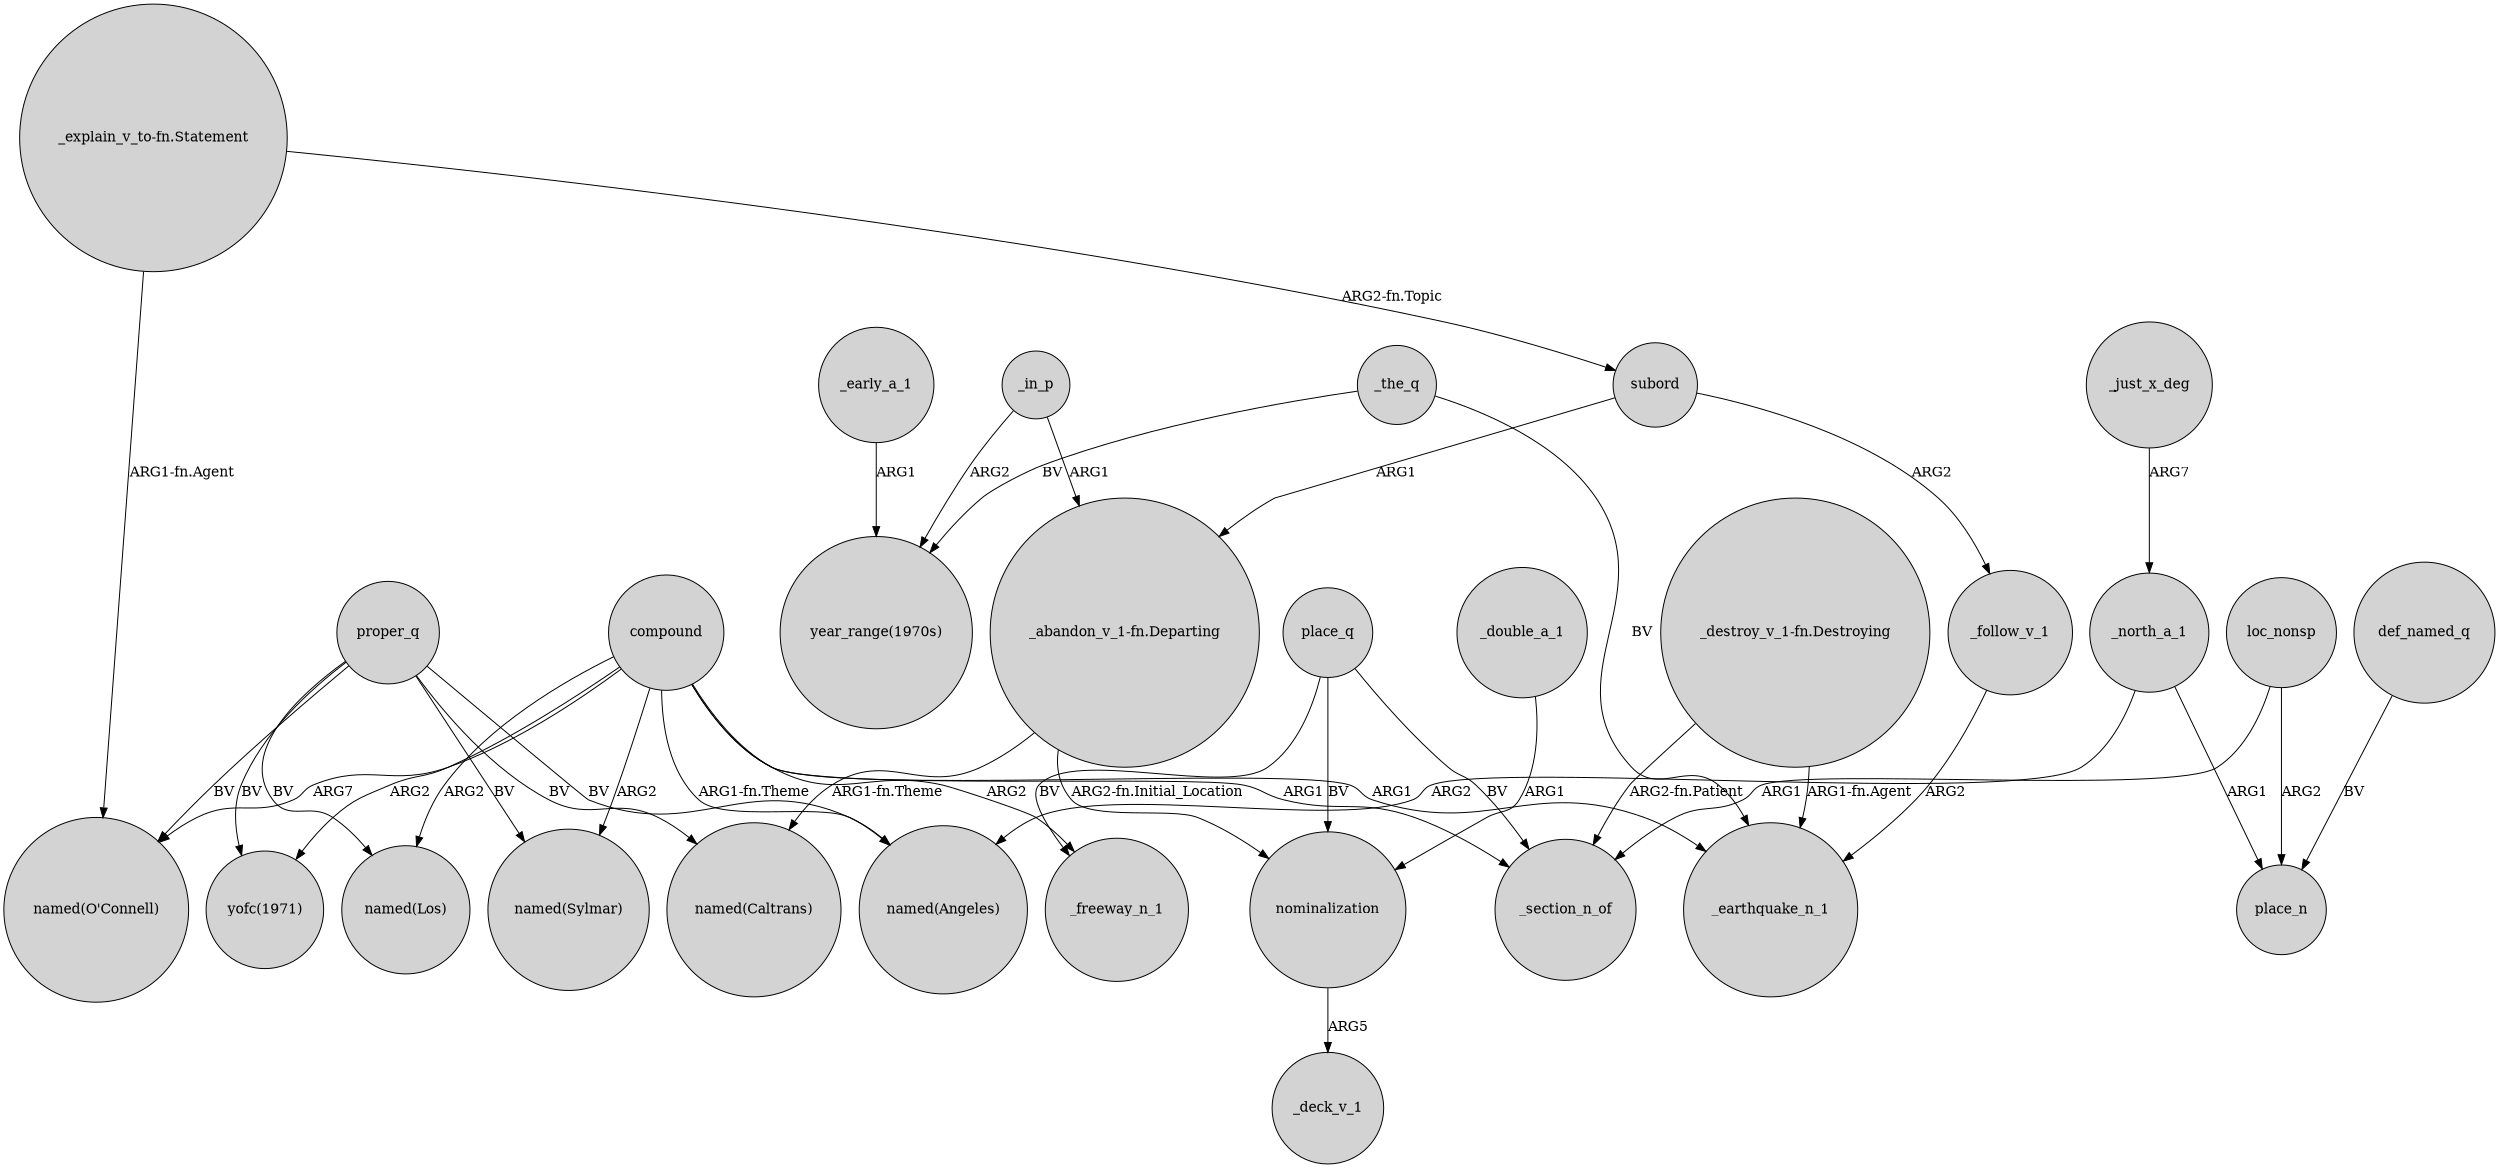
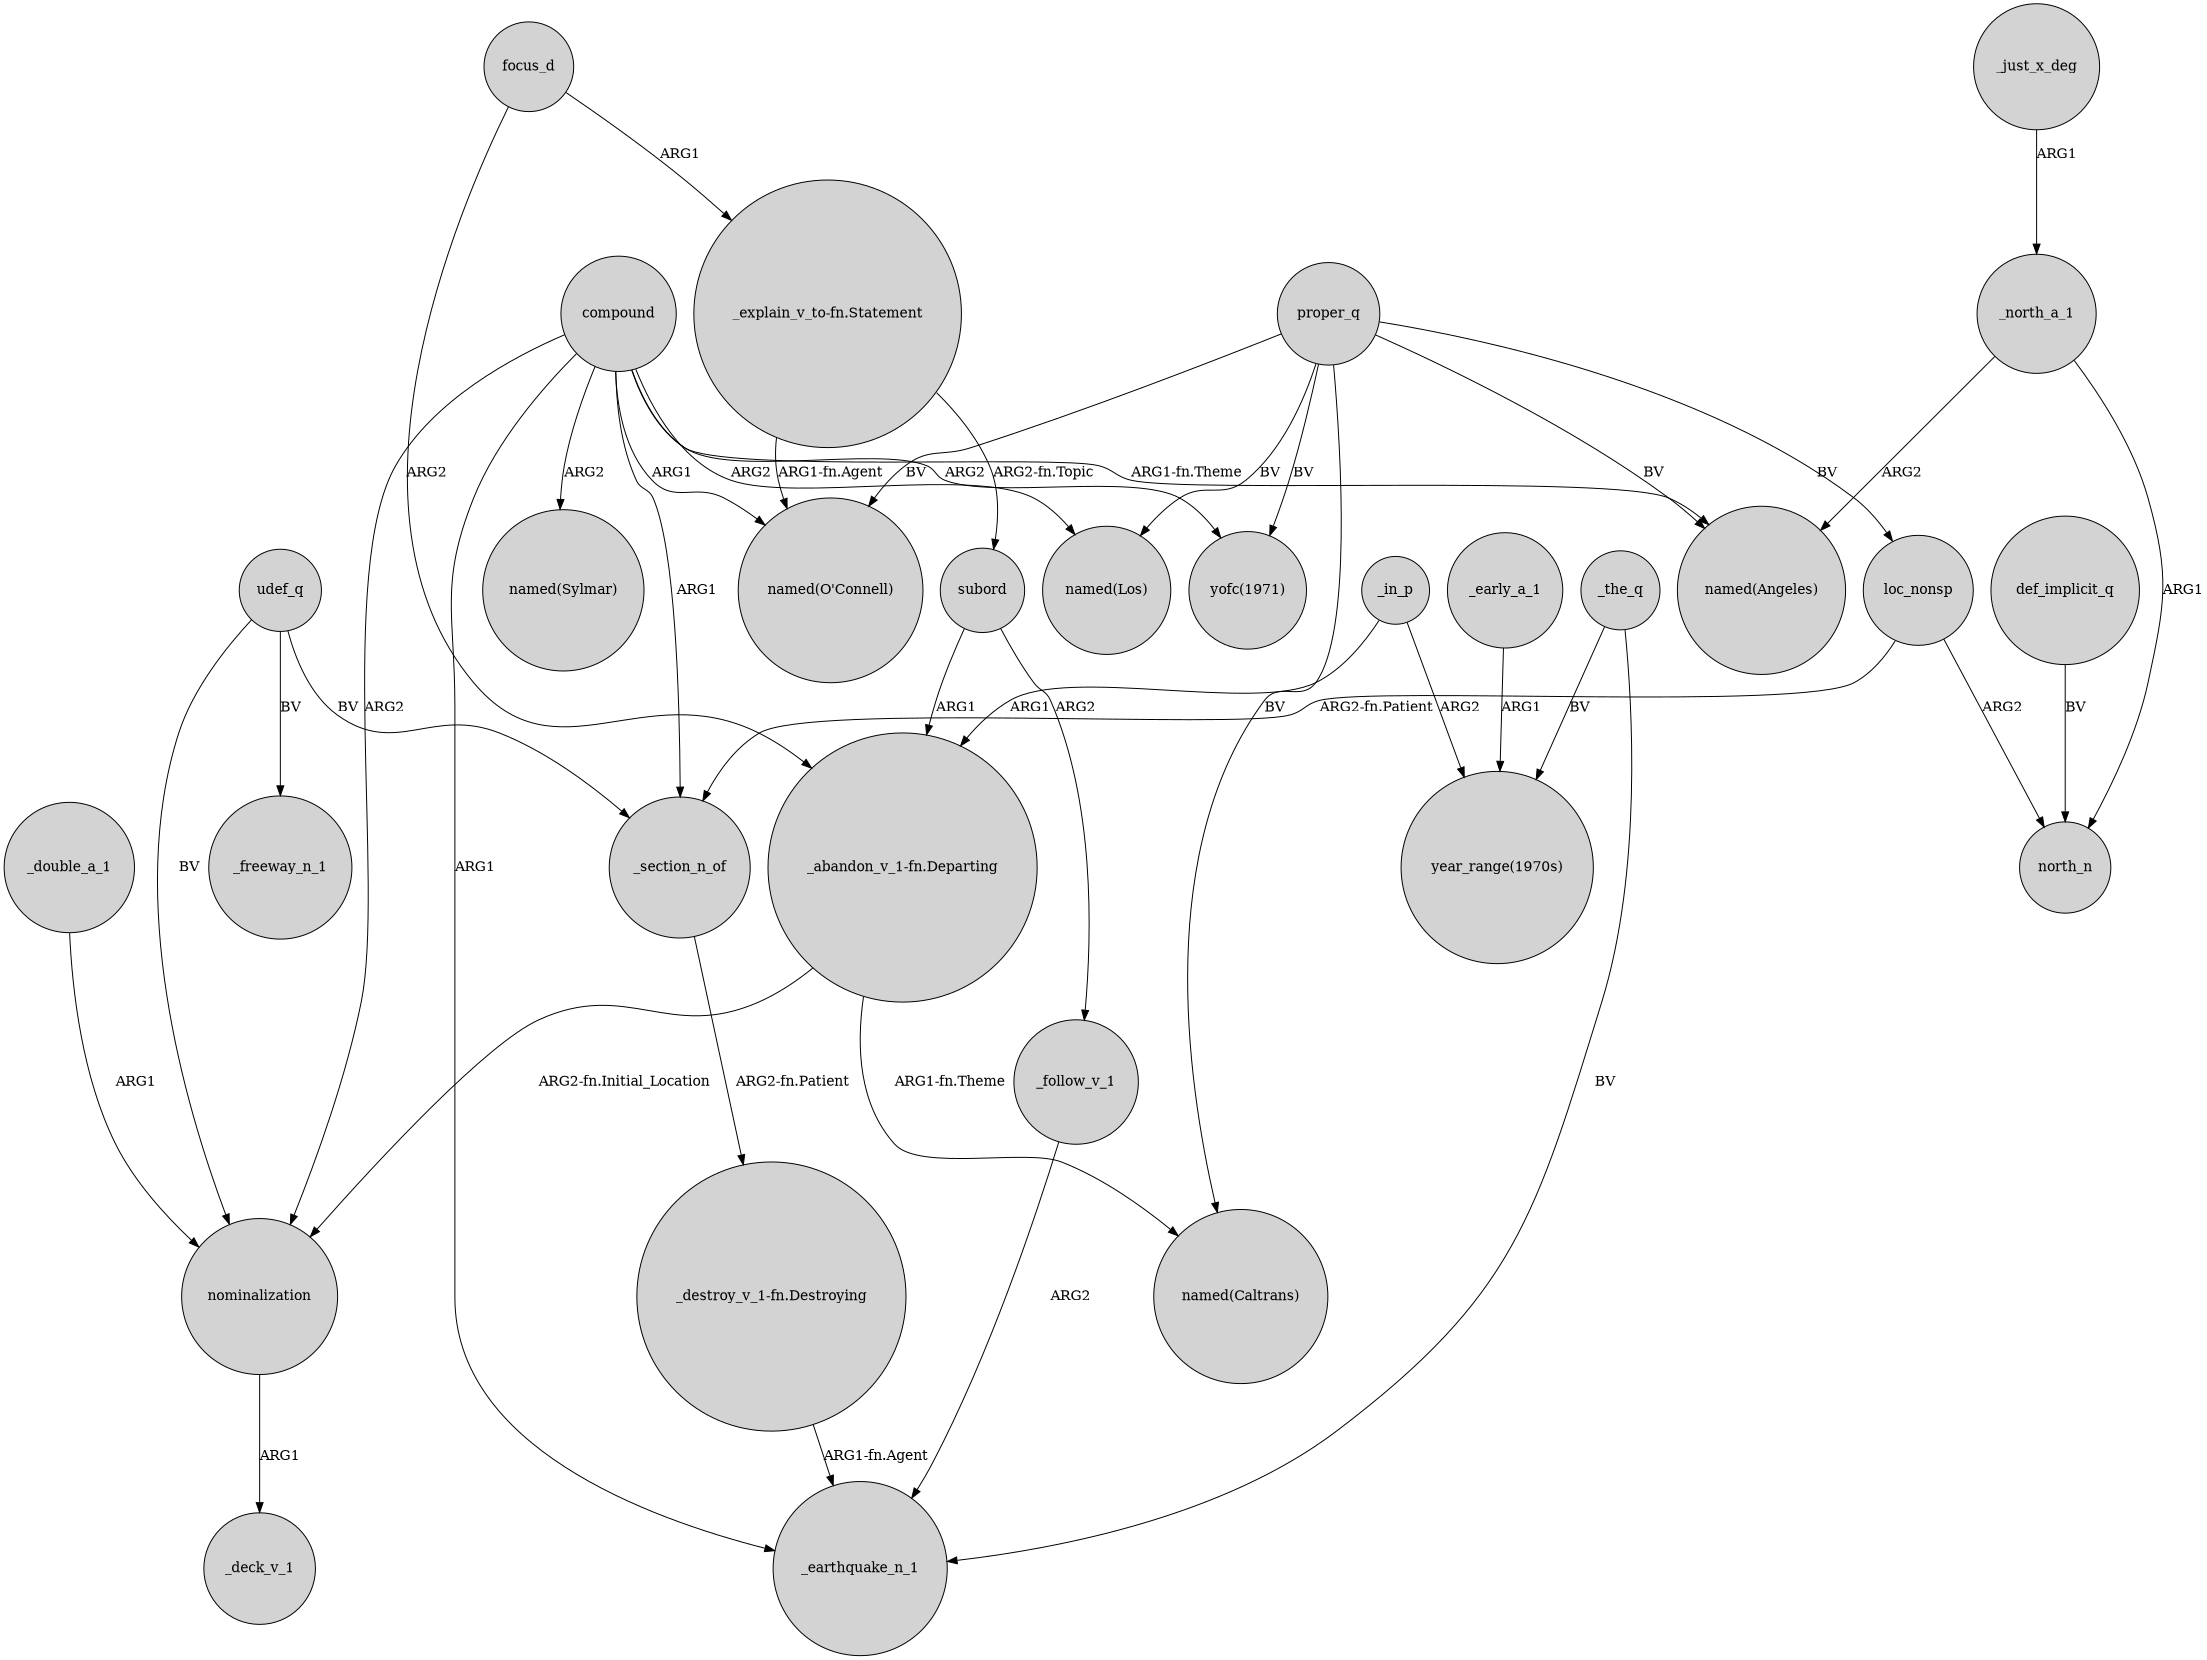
none -> (529, 67)
(2170, 473) -> (2057, 155)
(1328, 633) -> (280, 590)
(2424, 633) -> (2065, 590)
(465, 751) -> (1649, 392)
(1646, 769) -> (718, 1046)
(814, 783) -> (365, 735)
(333, 792) -> (672, 473)
(1782, 792) -> (1376, 708)
(2281, 910) -> (2065, 868)
(1348, 1027) -> (280, 1456)
